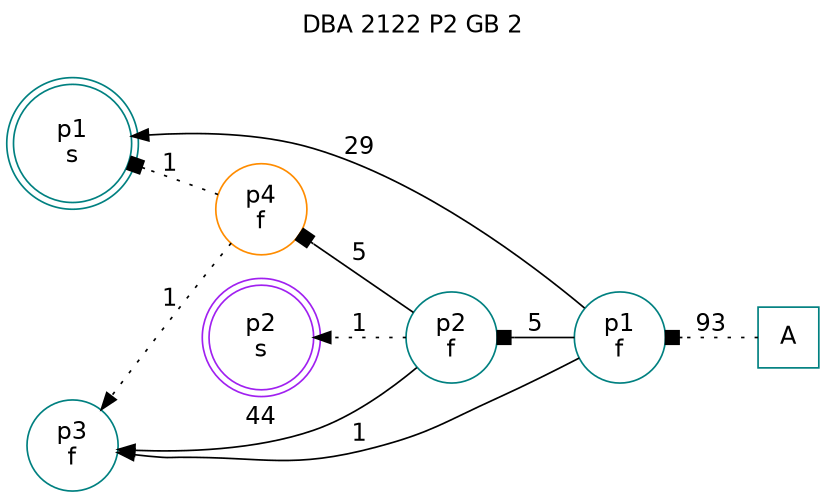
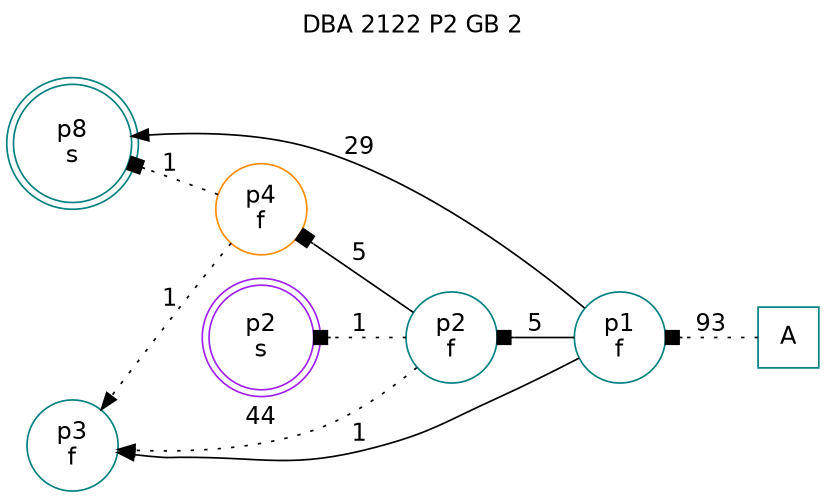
(73, 143) -> (73, 143)
(369, 338) -> (369, 338)
(285, 438) -> (285, 438)
